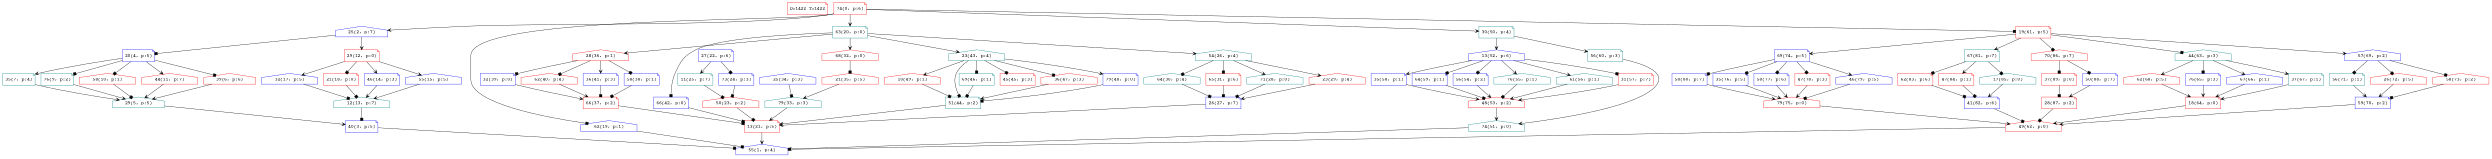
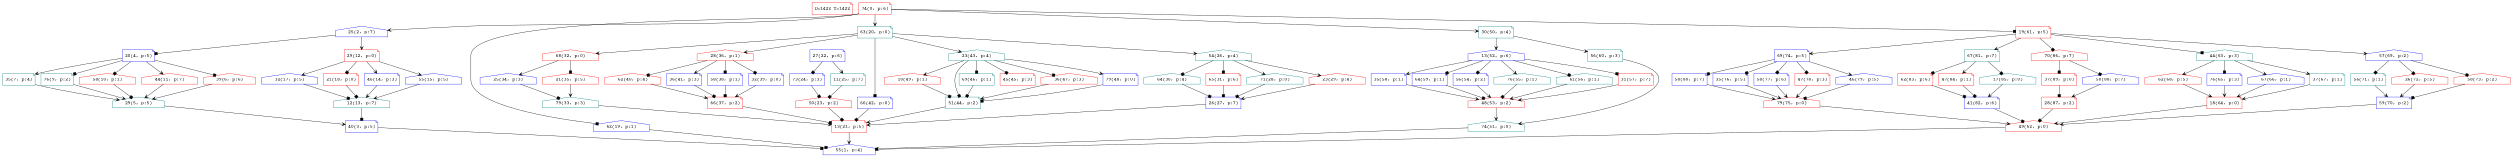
none -> (540, 67)
(1540, 68) -> (1540, 68)
(2100, 79) -> (2111, 79)
